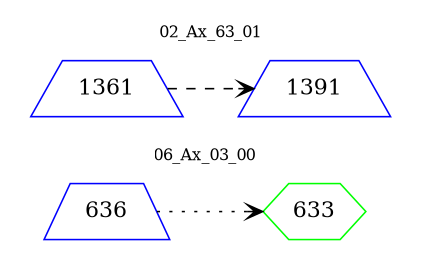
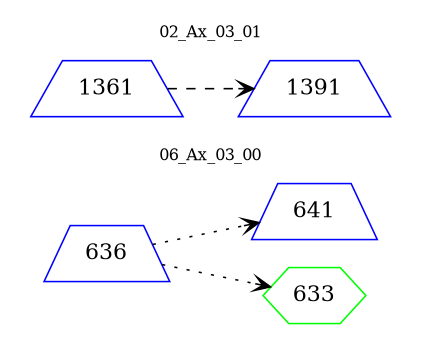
(211, 33) -> (211, 33)
none -> (314, 212)
